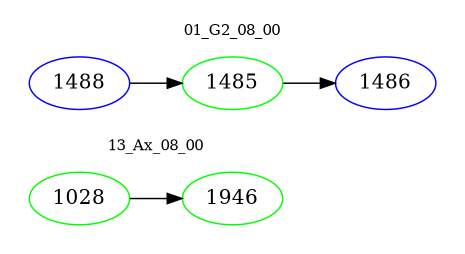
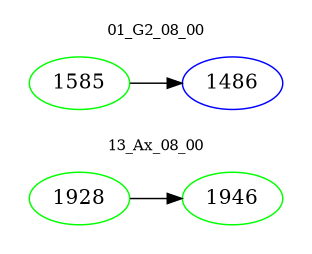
(79, 83) -> none
(233, 83) -> (79, 83)
(79, 199) -> (79, 199)
